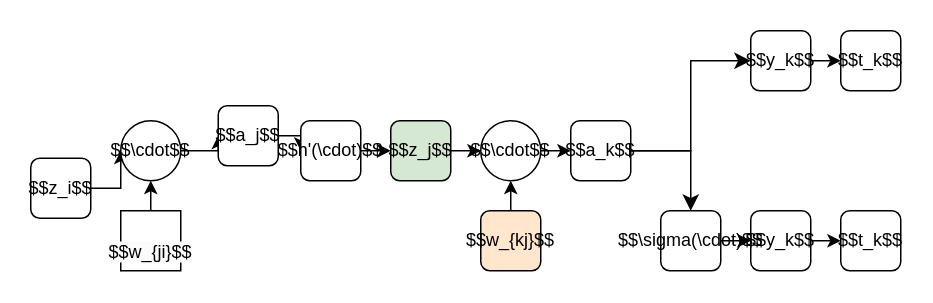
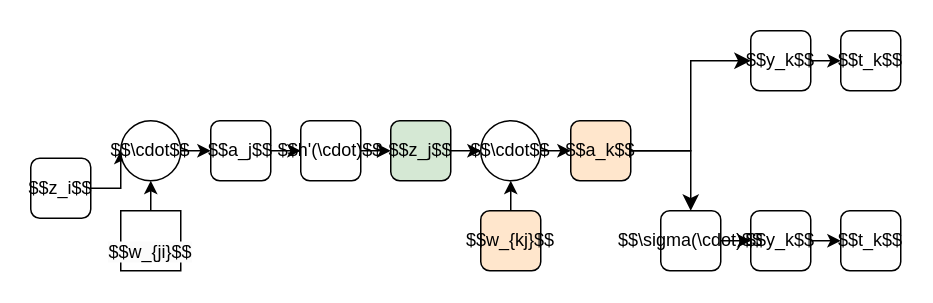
(248, 136) -> (241, 151)
(601, 151) -> (601, 151)
